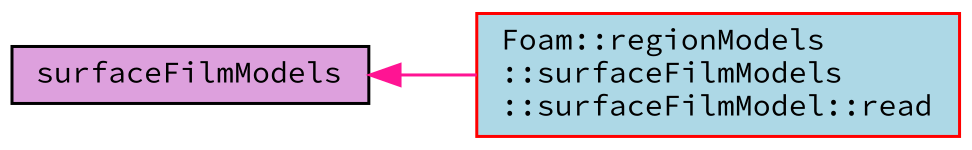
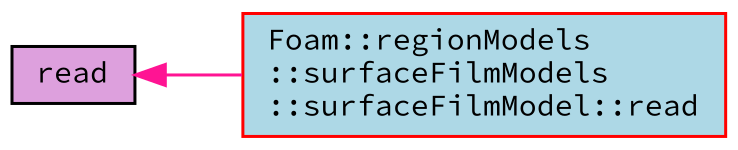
(190, 75) -> (73, 75)
